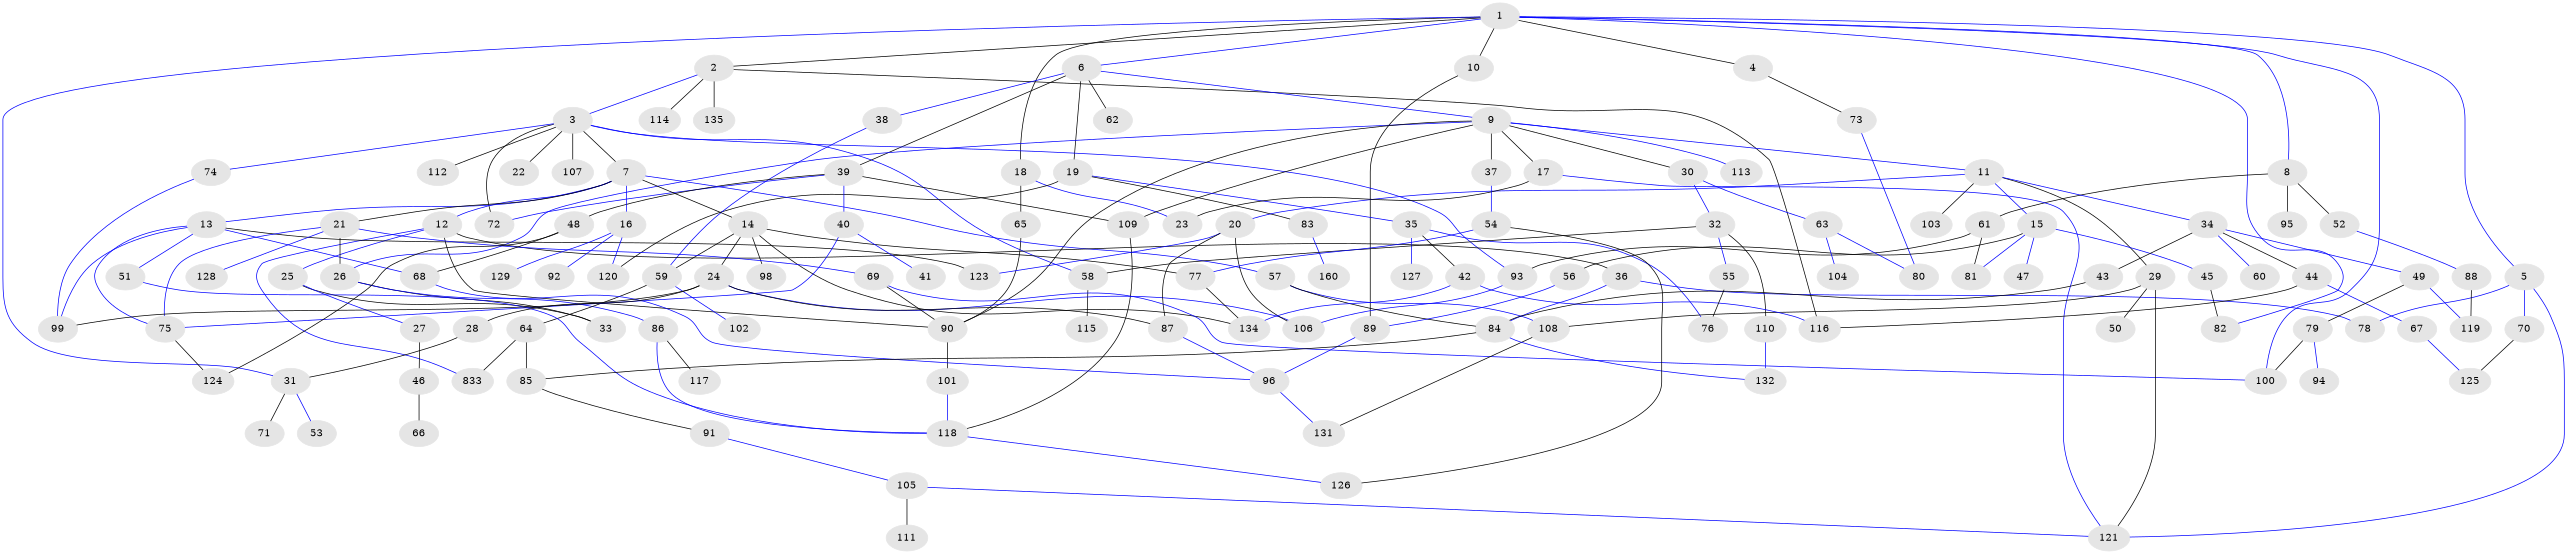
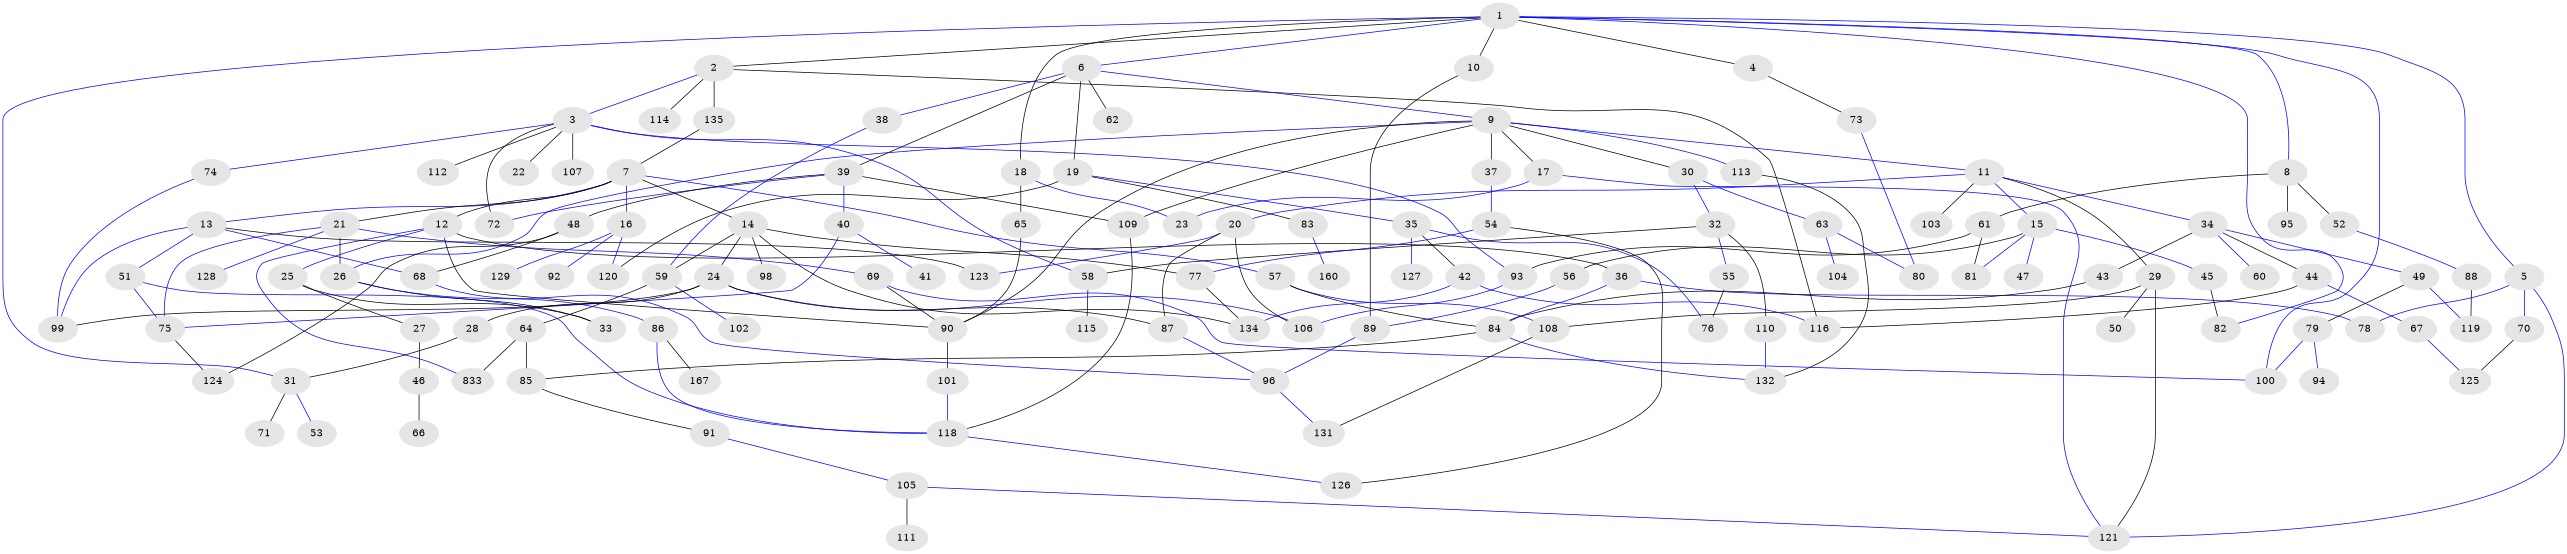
(600, 146) -> (670, 147)
(1346, 198) -> (1346, 198)
(534, 199) -> (534, 199)
none -> (1866, 266)
(97, 267) -> (145, 303)
(342, 301) -> (342, 301)
(2289, 355) -> (2289, 355)
(700, 381) -> (700, 381)
